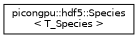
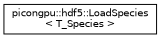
(69, 19) -> (80, 19)
